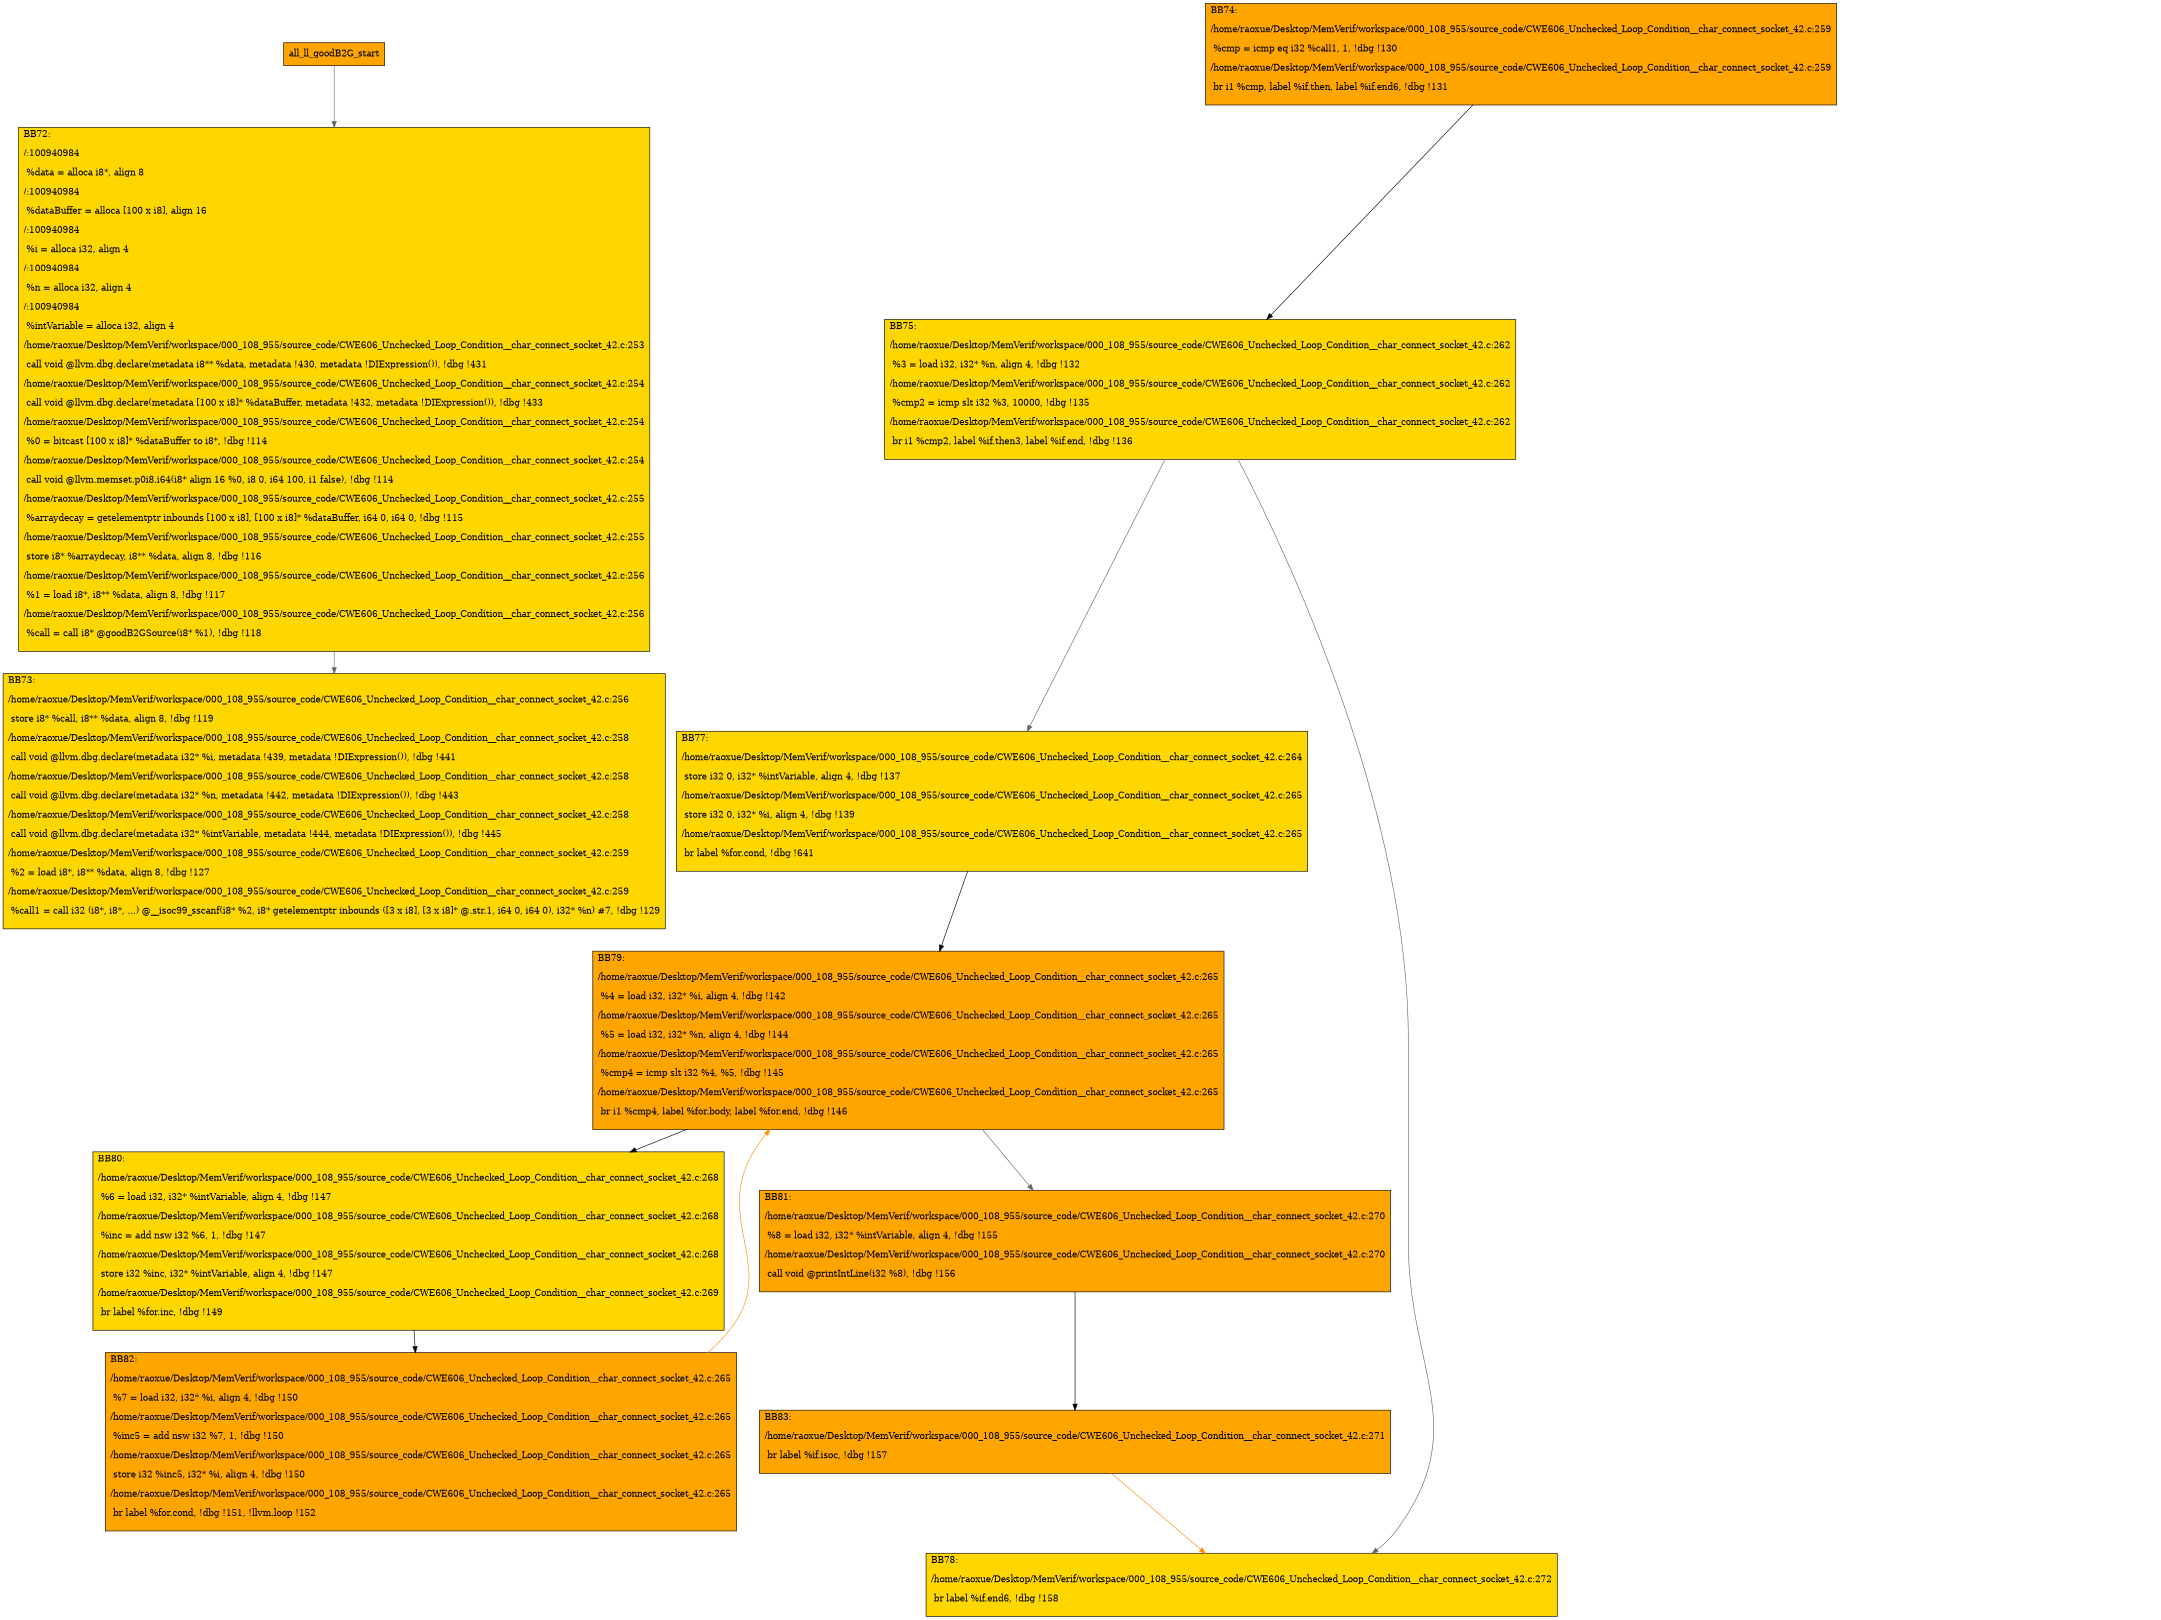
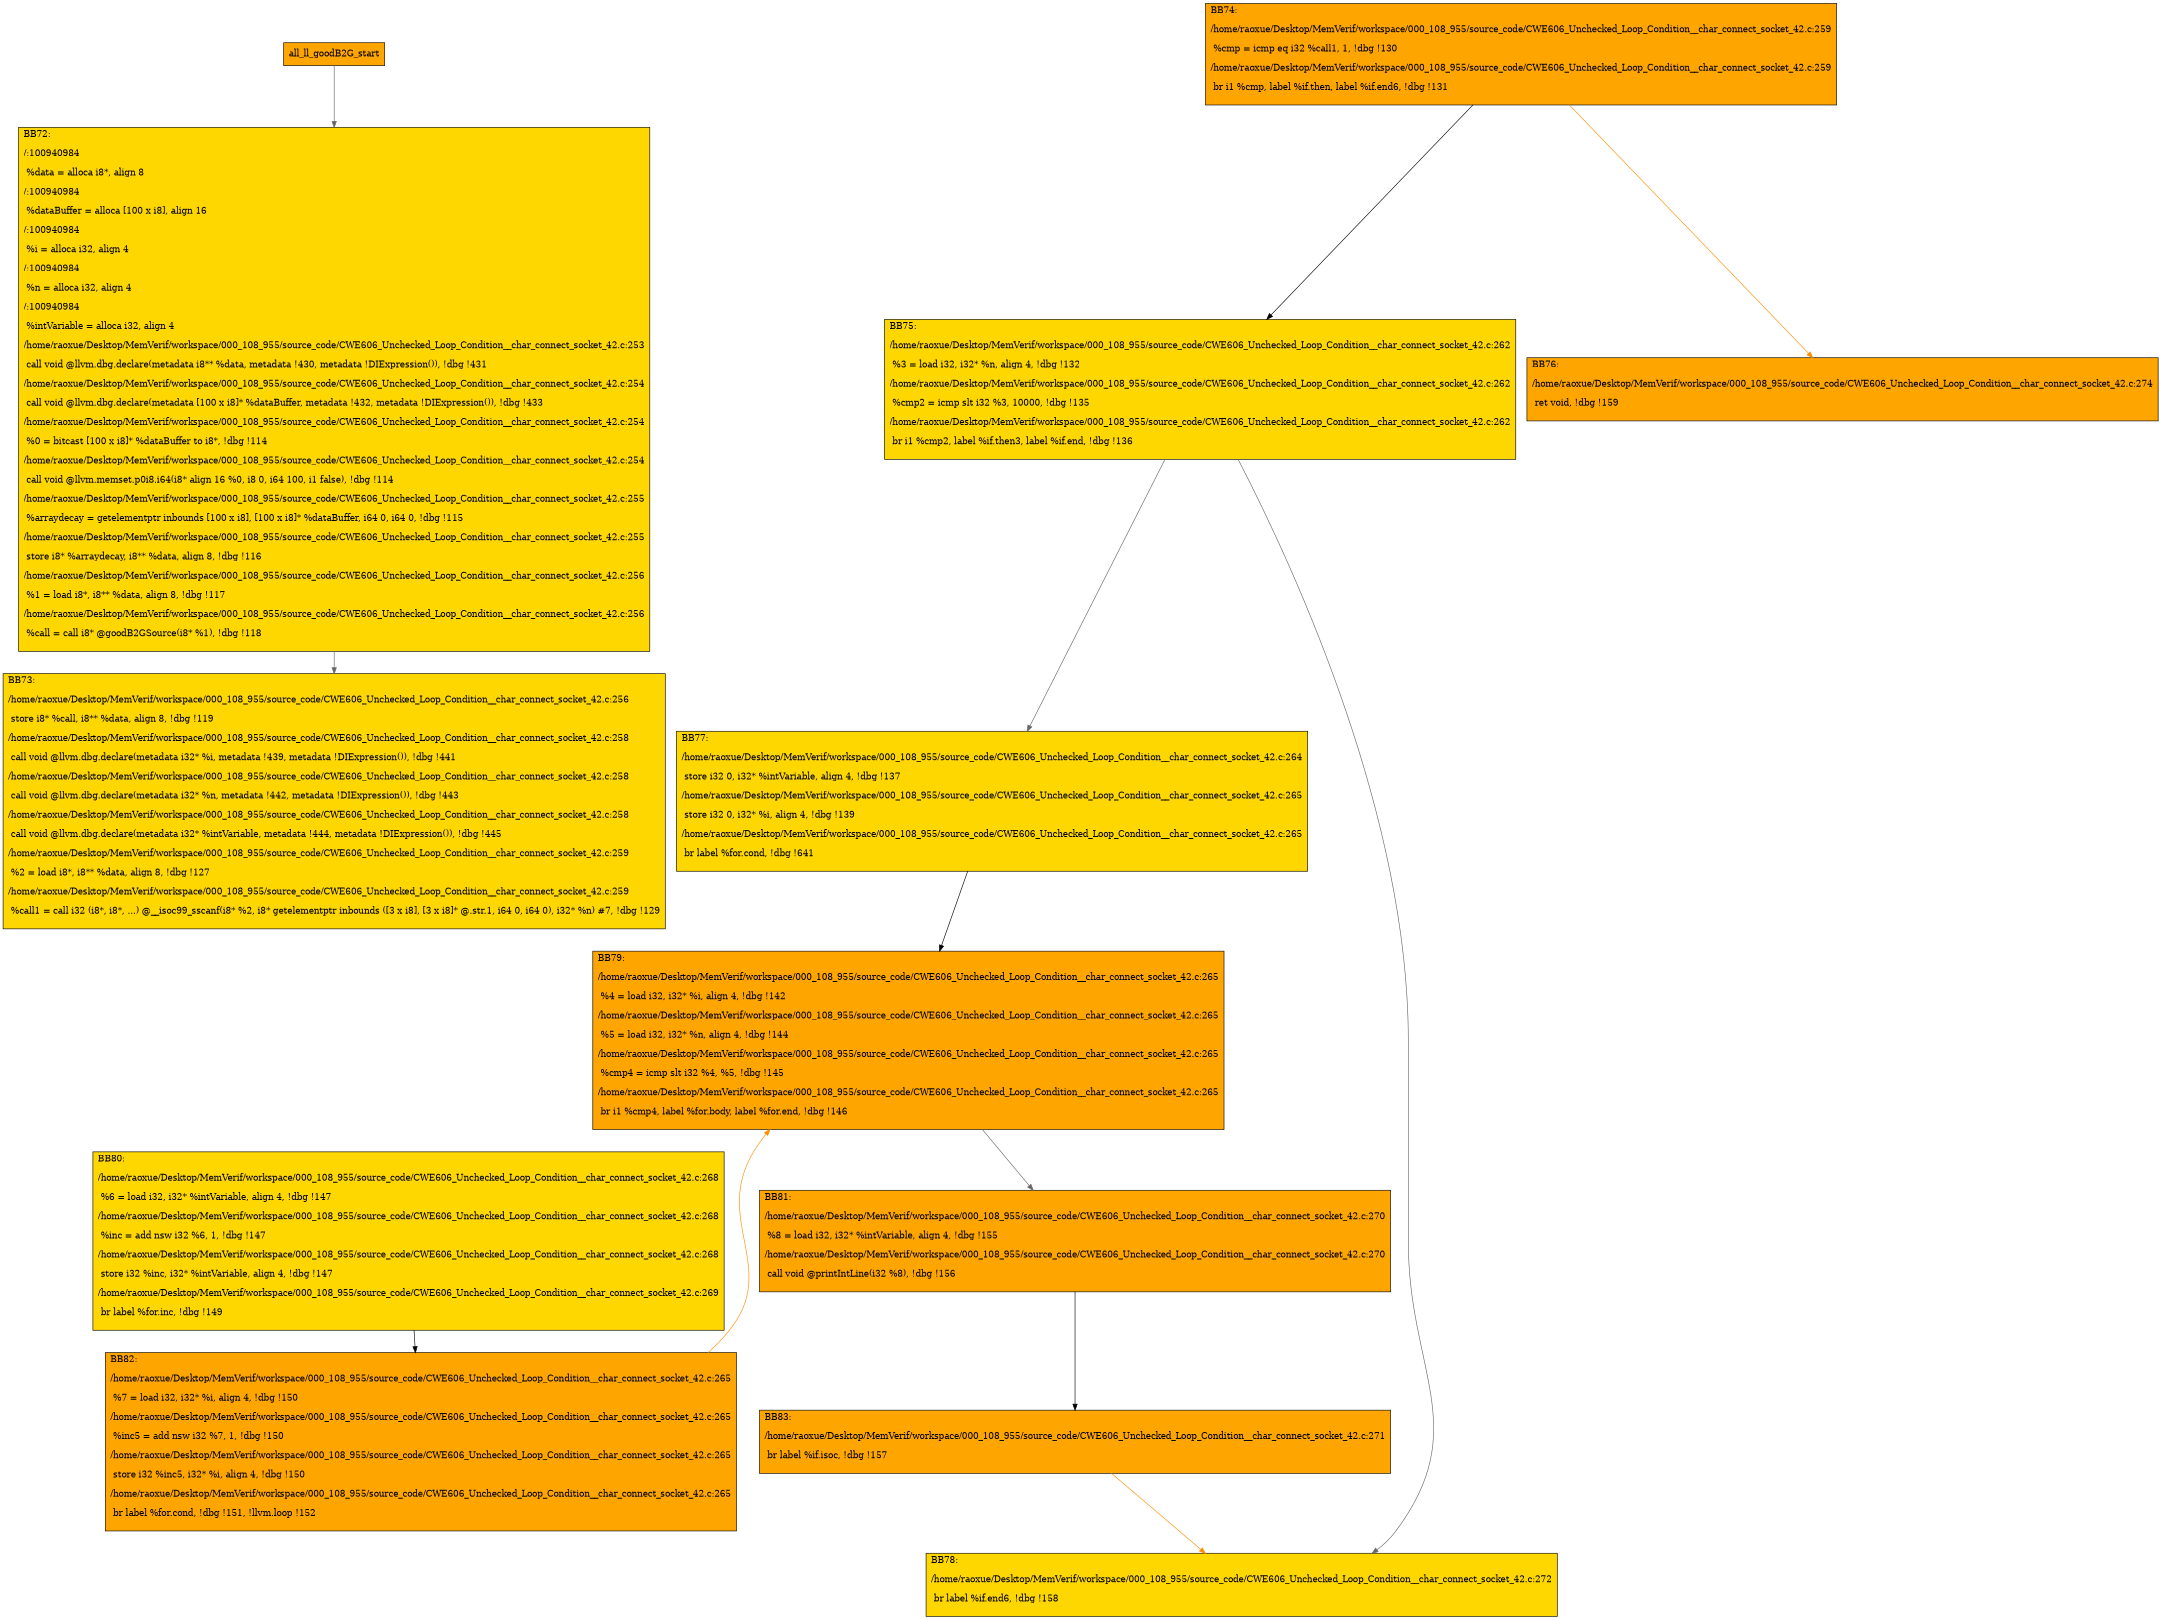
none -> (1843, 389)
(661, 1140) -> none
